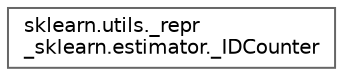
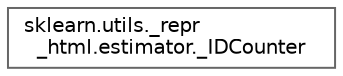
(172, 38) -> (172, 38)
